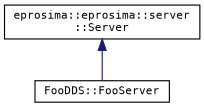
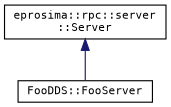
(102, 22) -> (85, 22)
